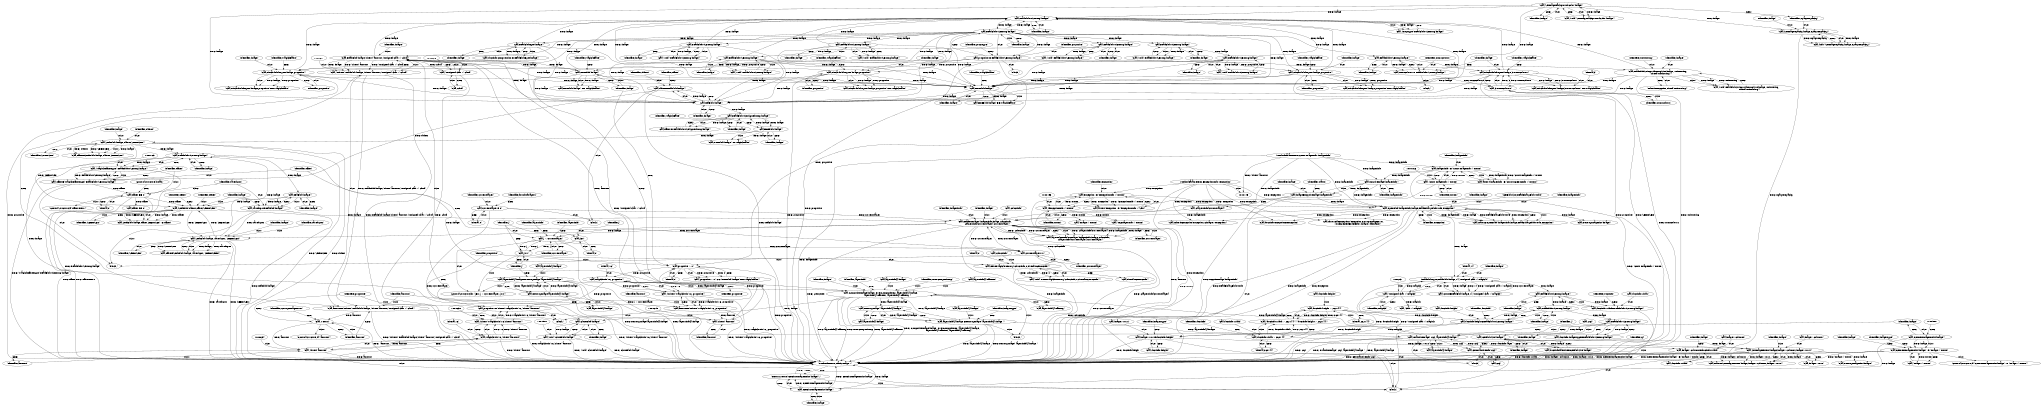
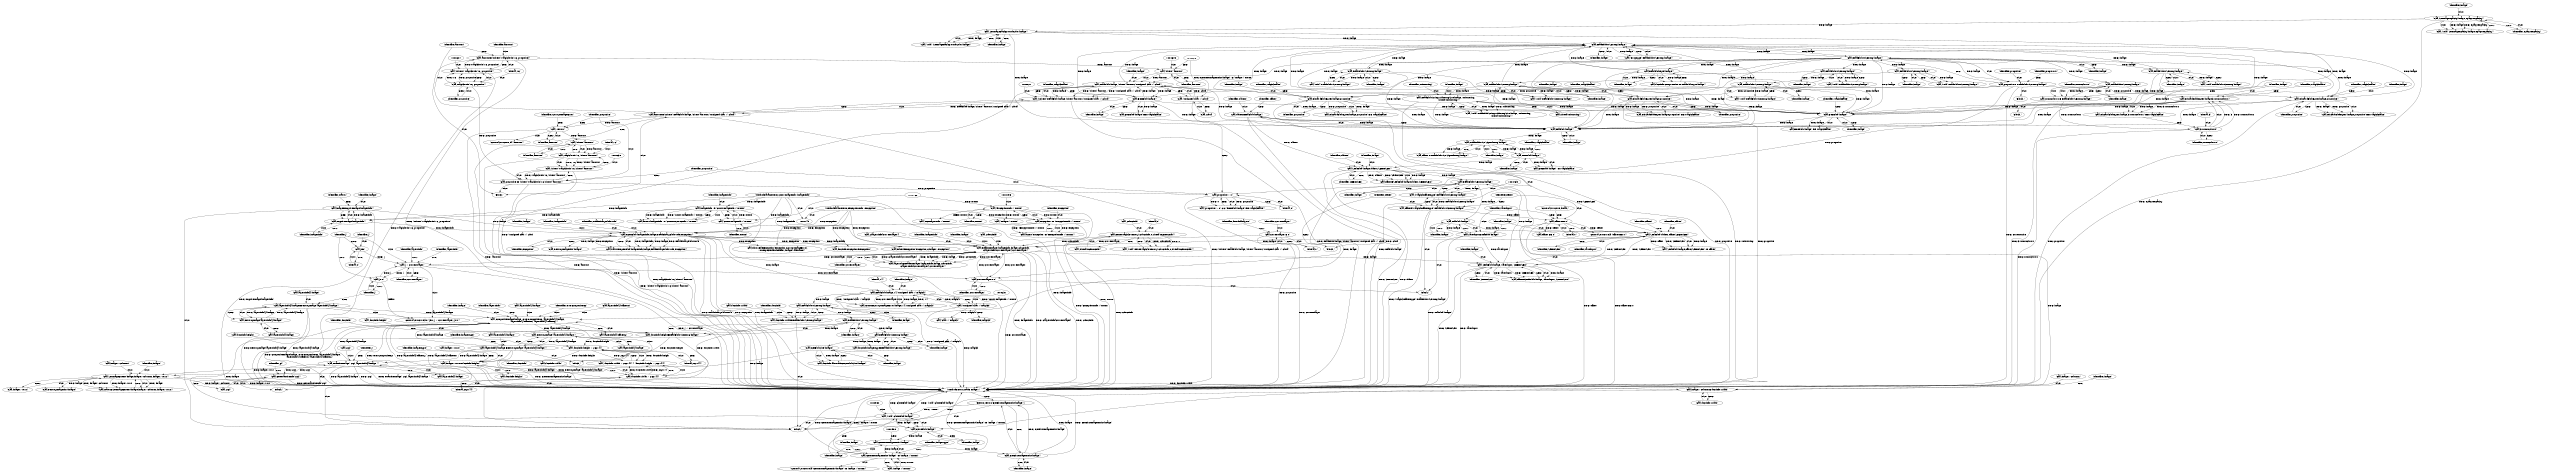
(1689, 10) -> (2497, 24)
(976, 45) -> (2046, 71)
(1841, 45) -> (2465, 32)
none -> (456, 58)
(465, 65) -> (1222, 78)
(1485, 80) -> (2168, 122)
(1667, 88) -> (1568, 115)
(385, 144) -> (1297, 149)
(1256, 175) -> (801, 208)
(1522, 195) -> (599, 221)
(1247, 200) -> (955, 201)
(1259, 202) -> (341, 214)
(813, 208) -> (2016, 235)
(1119, 208) -> (1047, 235)
(1102, 215) -> (960, 215)
(1645, 215) -> (2023, 241)
(552, 244) -> (380, 259)
(190, 253) -> (1540, 279)
(722, 258) -> (1096, 238)
(642, 270) -> none
(492, 273) -> (392, 299)
(1179, 279) -> (1092, 306)
(1454, 279) -> (898, 293)
(1470, 294) -> (897, 306)
(1381, 300) -> none
(1402, 315) -> (618, 338)
(260, 337) -> none
(1077, 337) -> none
none -> (706, 341)
(1502, 344) -> (1181, 383)
(1128, 350) -> (554, 377)
(1568, 350) -> (842, 363)
(206, 358) -> none
(1267, 361) -> none
(802, 367) -> (942, 407)
none -> (908, 436)
